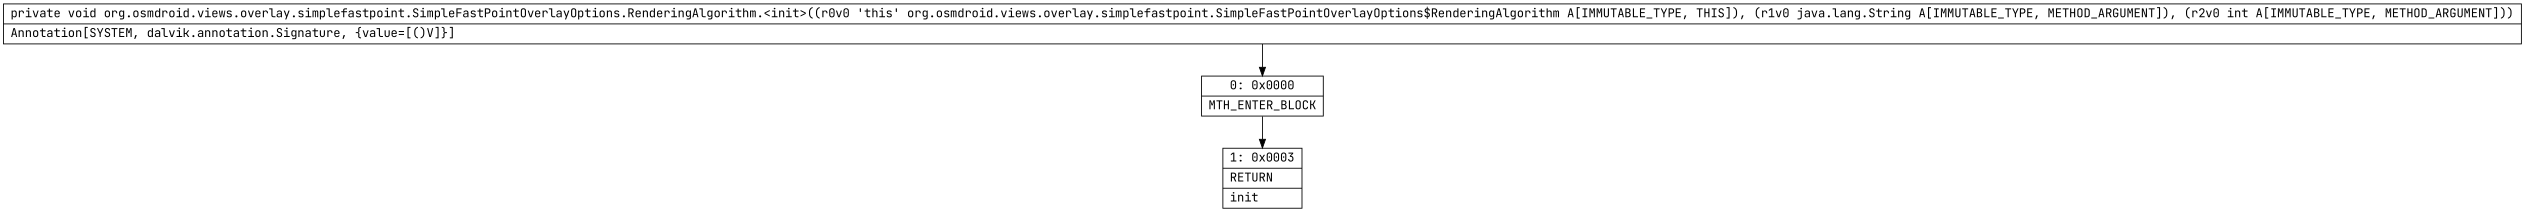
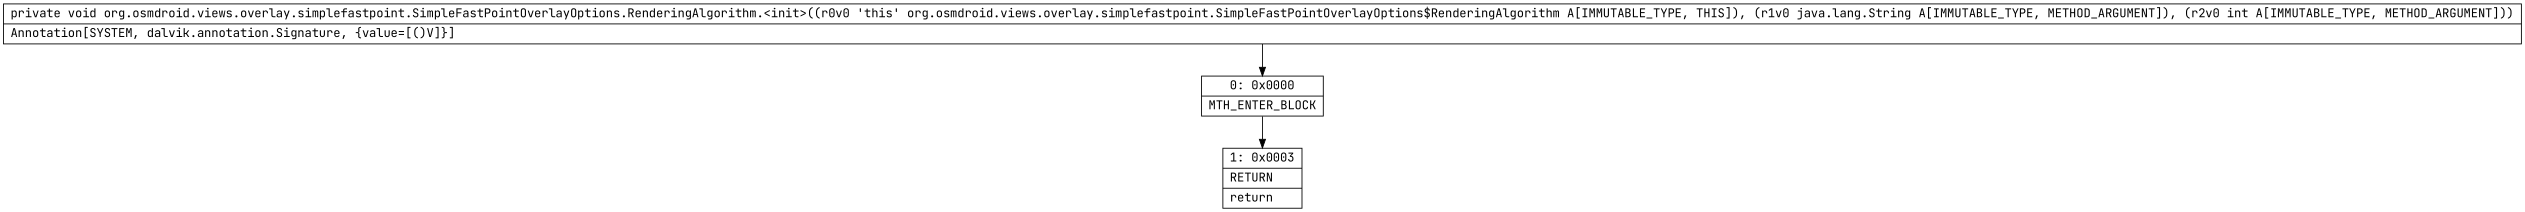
(1245, 198) -> (1252, 198)
